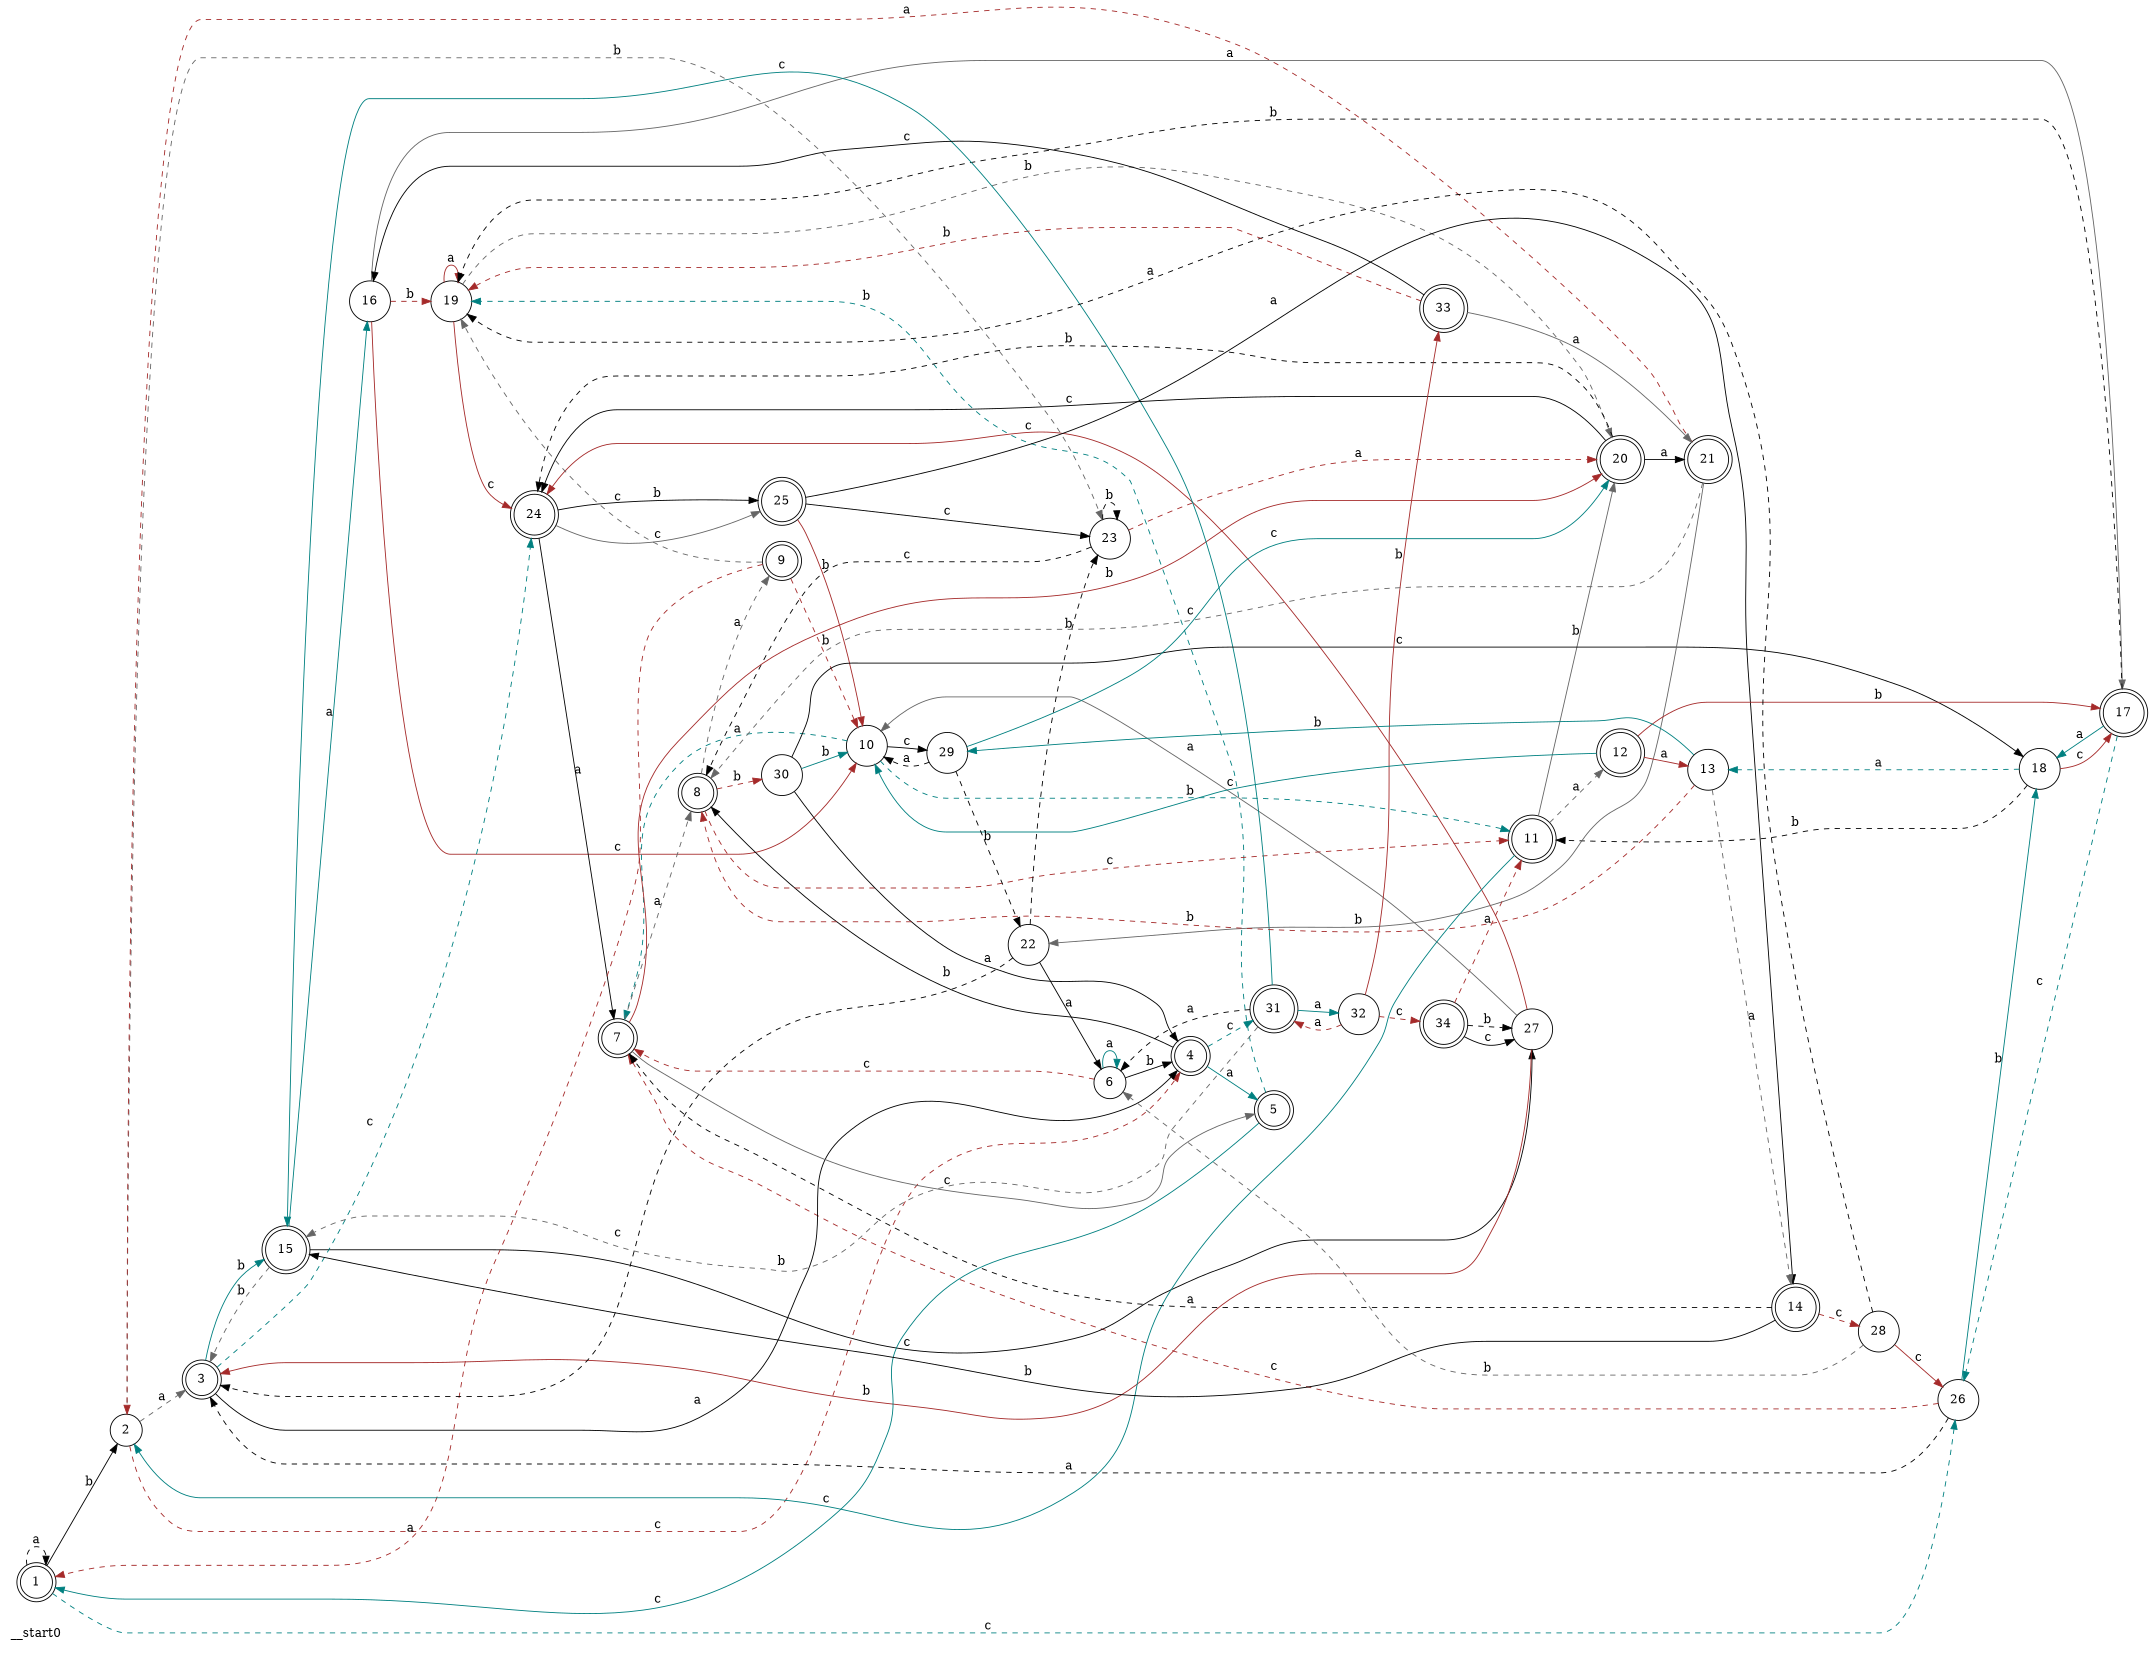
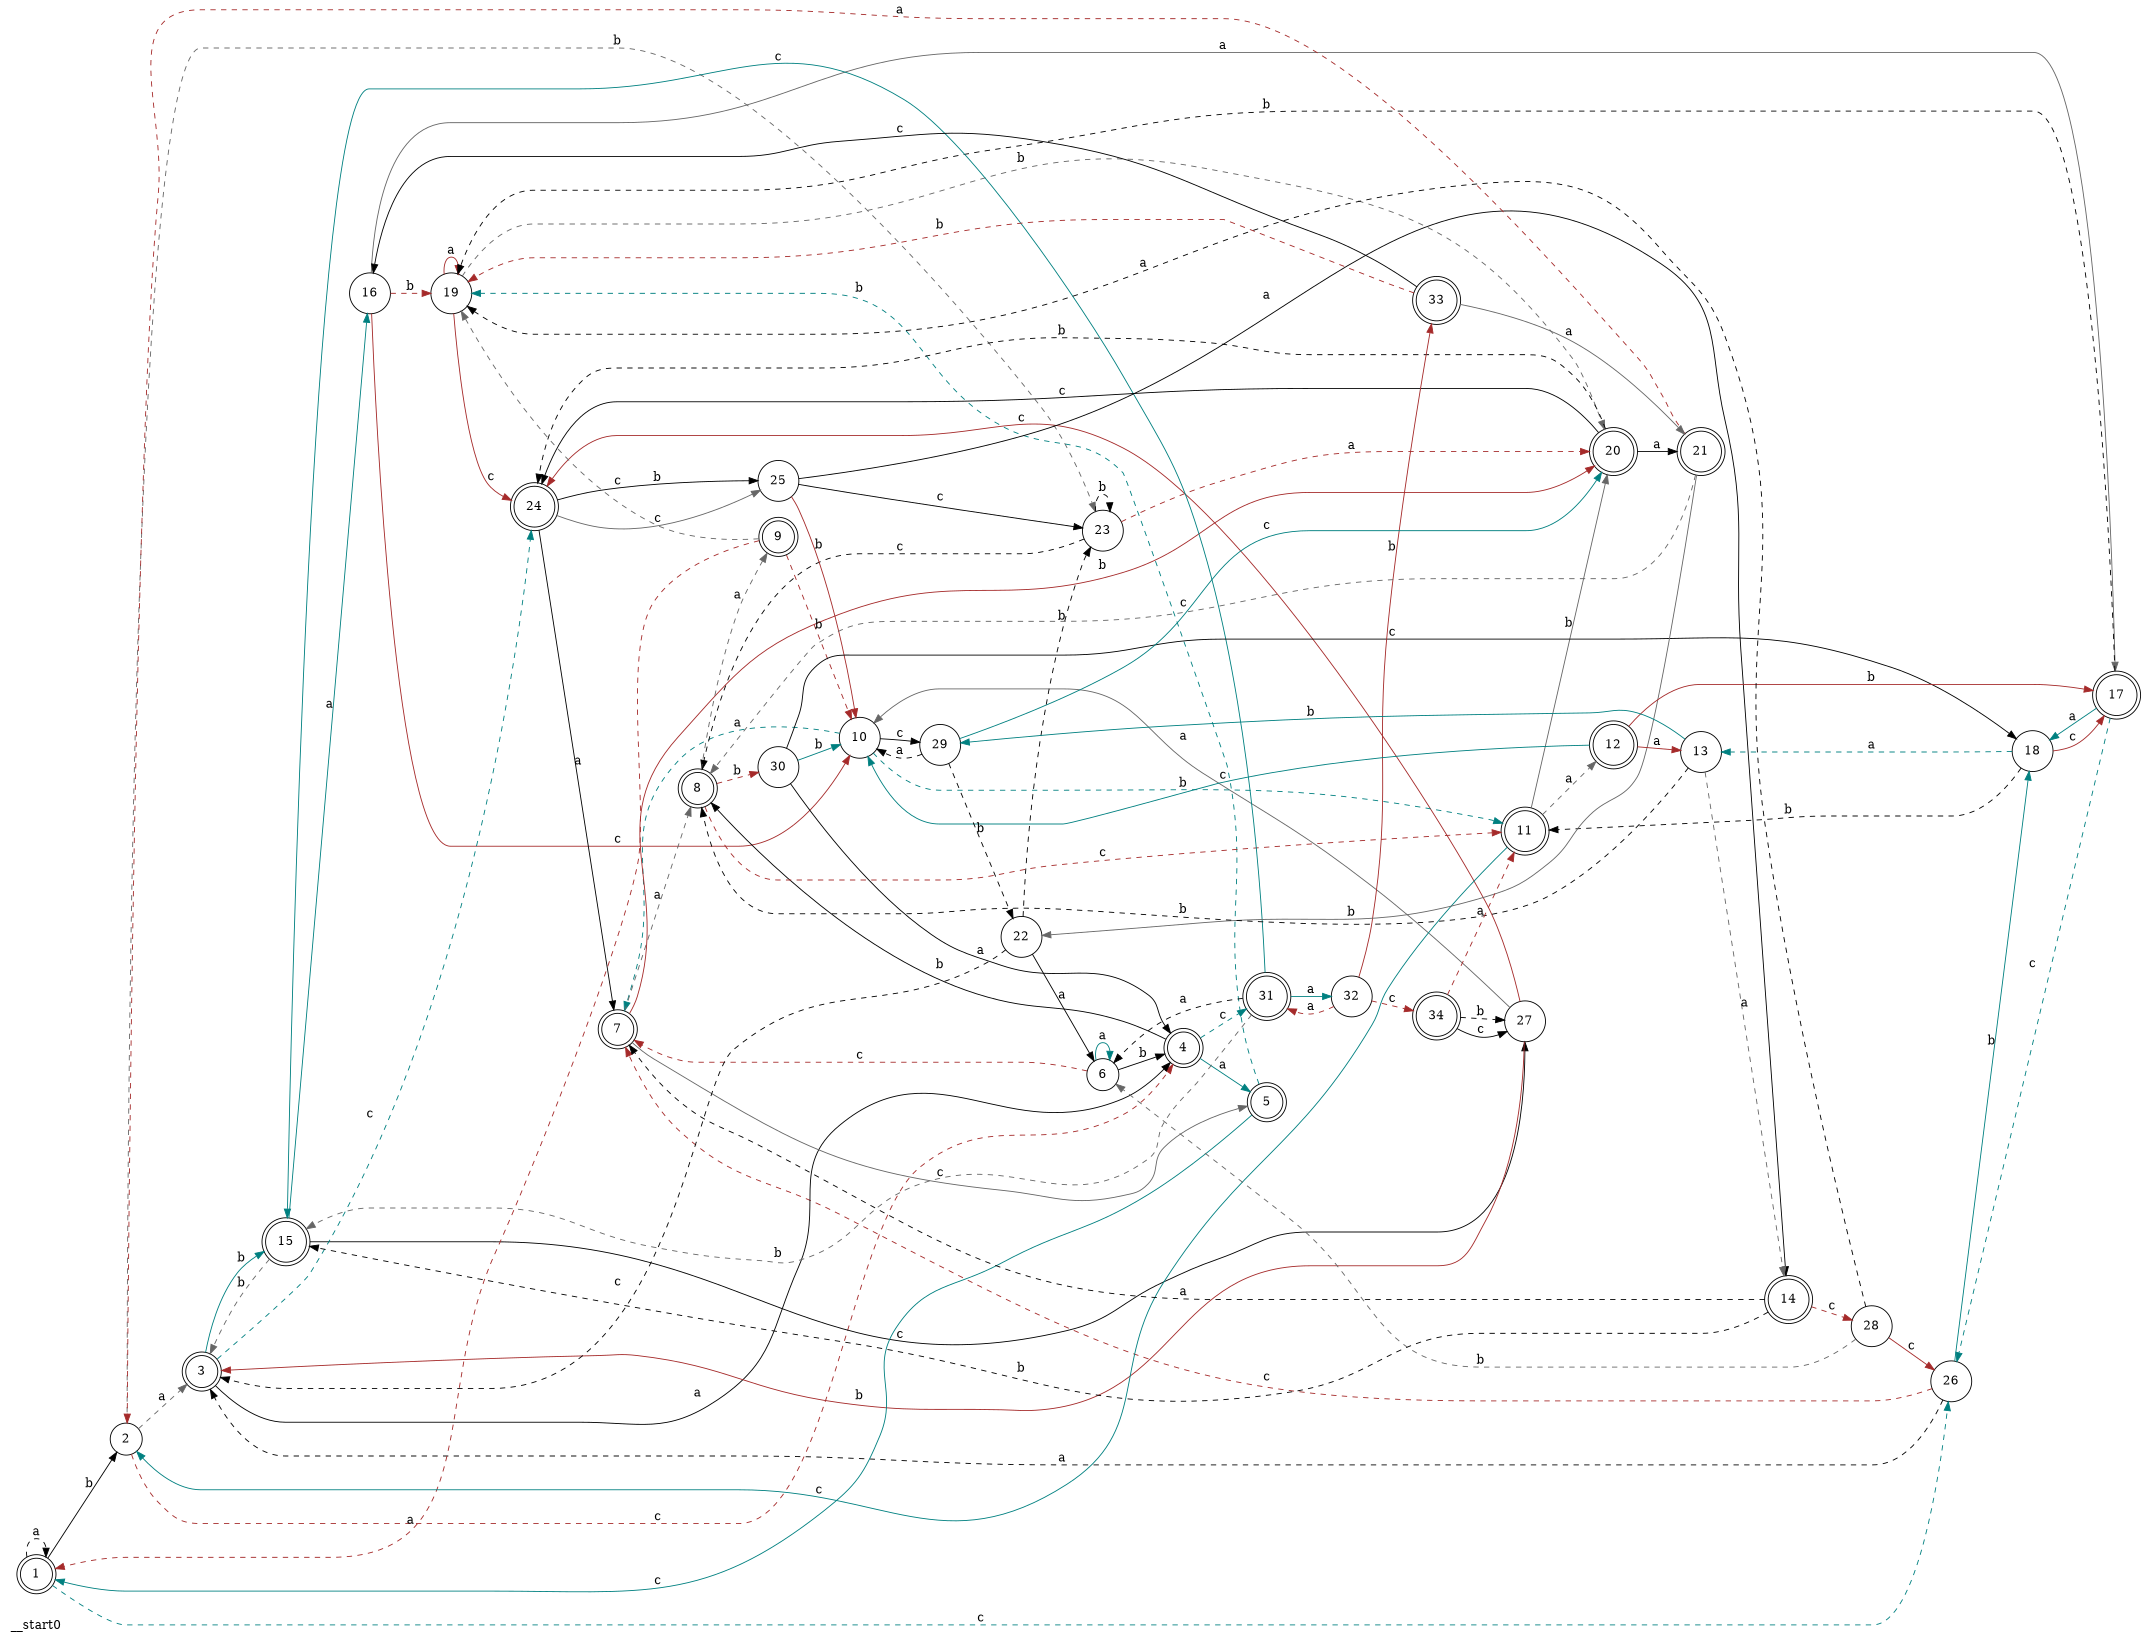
(782, 501) -> (778, 481)
(1193, 925) -> (1194, 918)
(1047, 1385) -> (1045, 1385)
